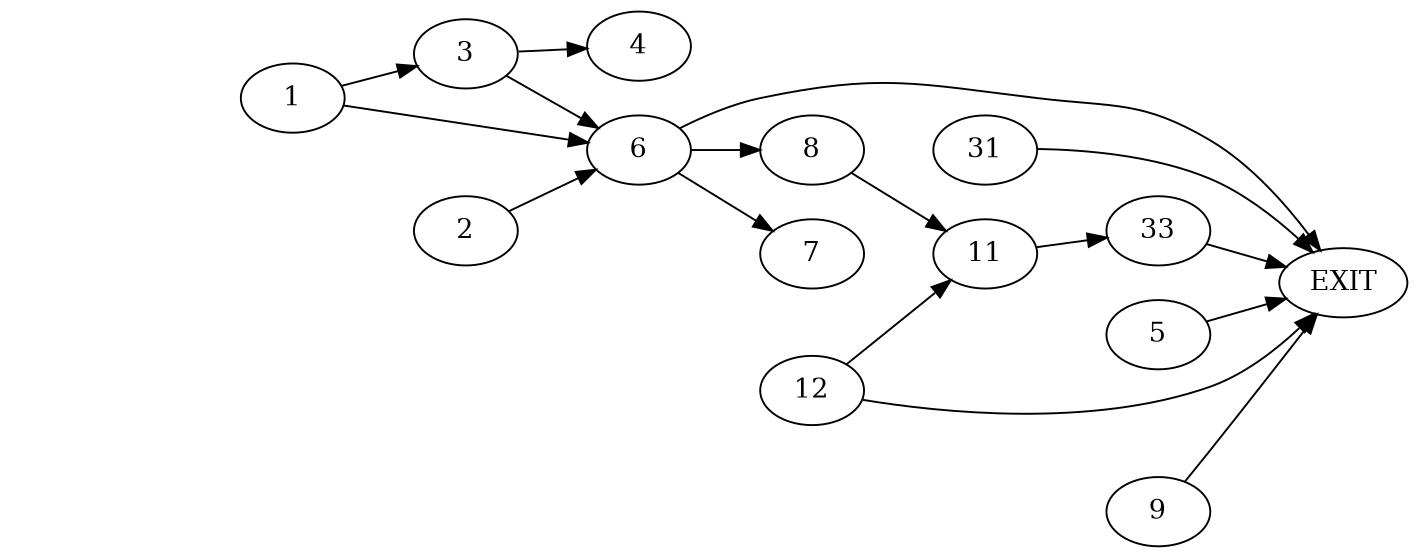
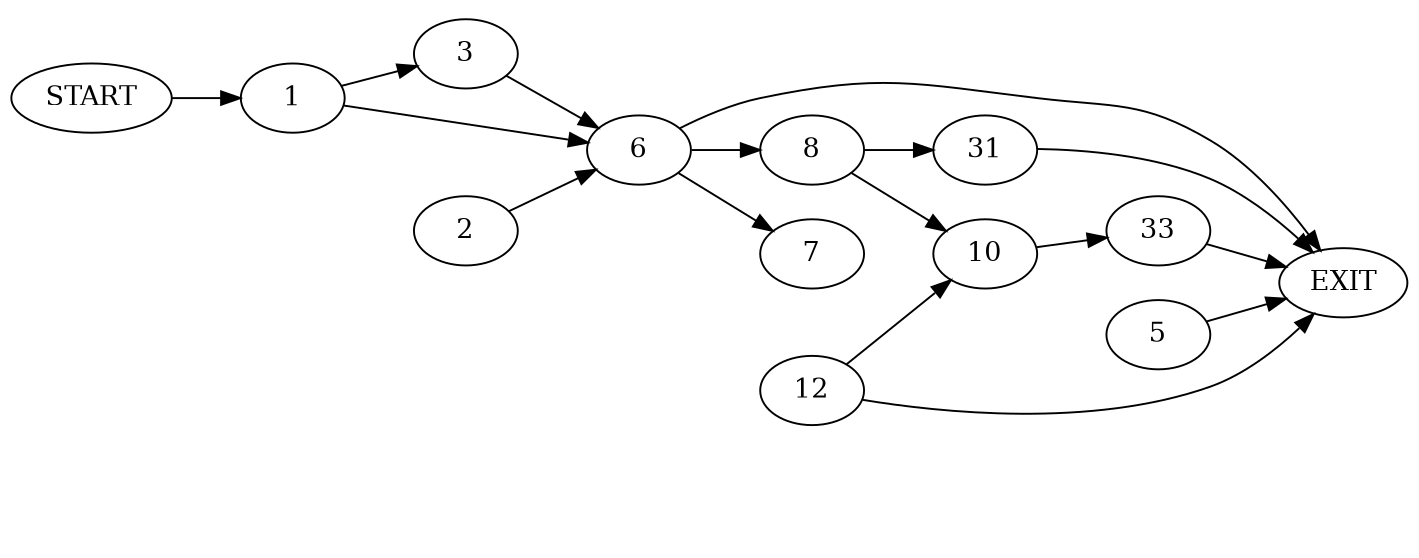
(639, 46) -> none
none -> (92, 98)
none -> (889, 150)
(985, 254) -> (985, 254)
(1158, 512) -> none
